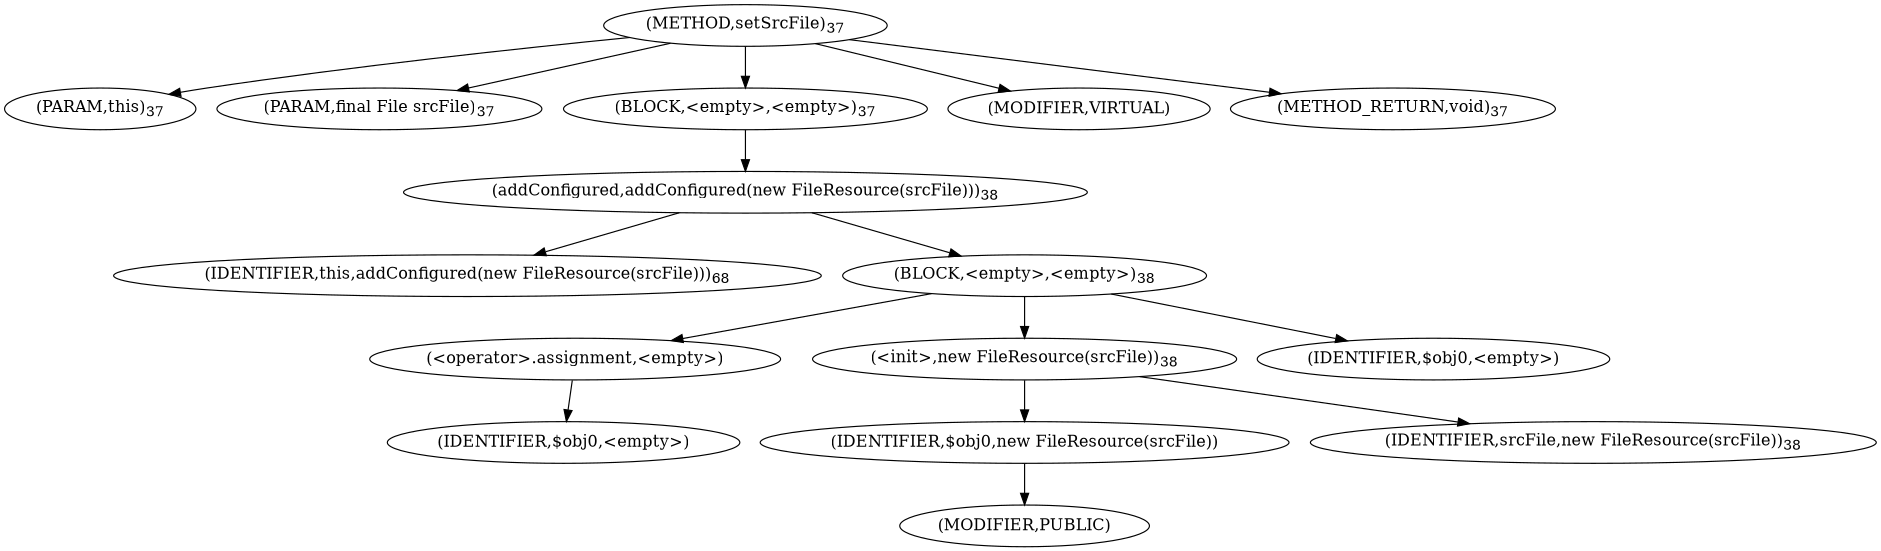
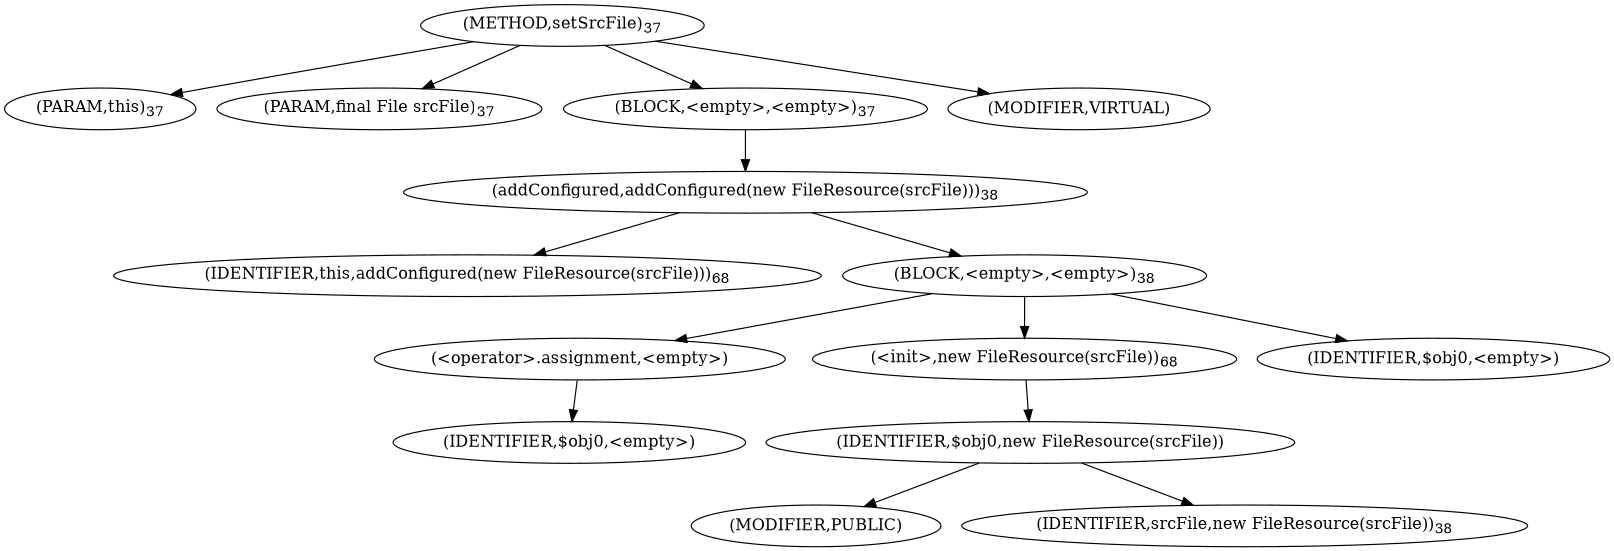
(1393, 109) -> none
(1169, 357) -> (1169, 357)
(1299, 399) -> (1132, 482)
